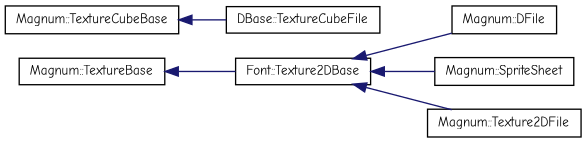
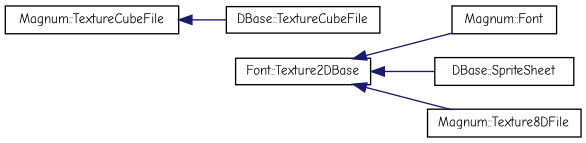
(92, 20) -> (92, 20)
(504, 20) -> (504, 20)
(92, 71) -> none
(504, 71) -> (504, 71)
(504, 123) -> (504, 123)
